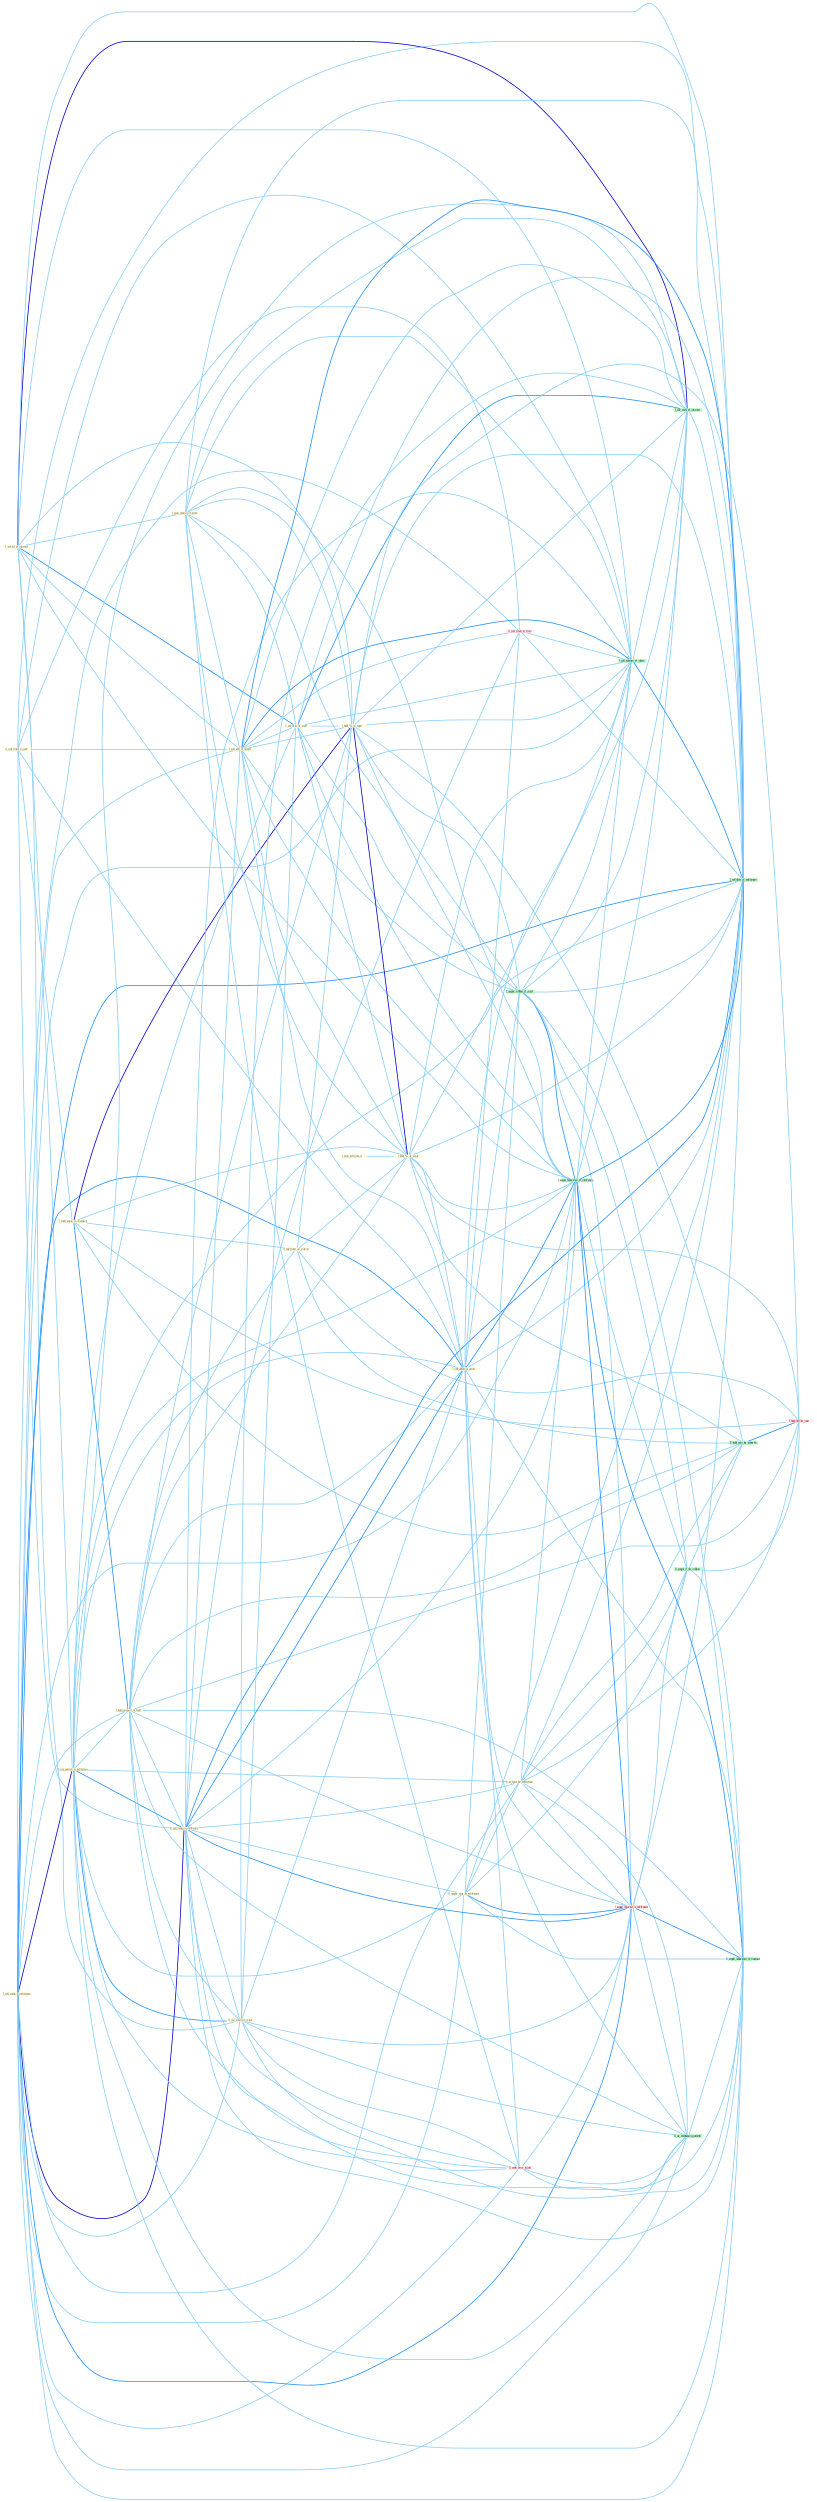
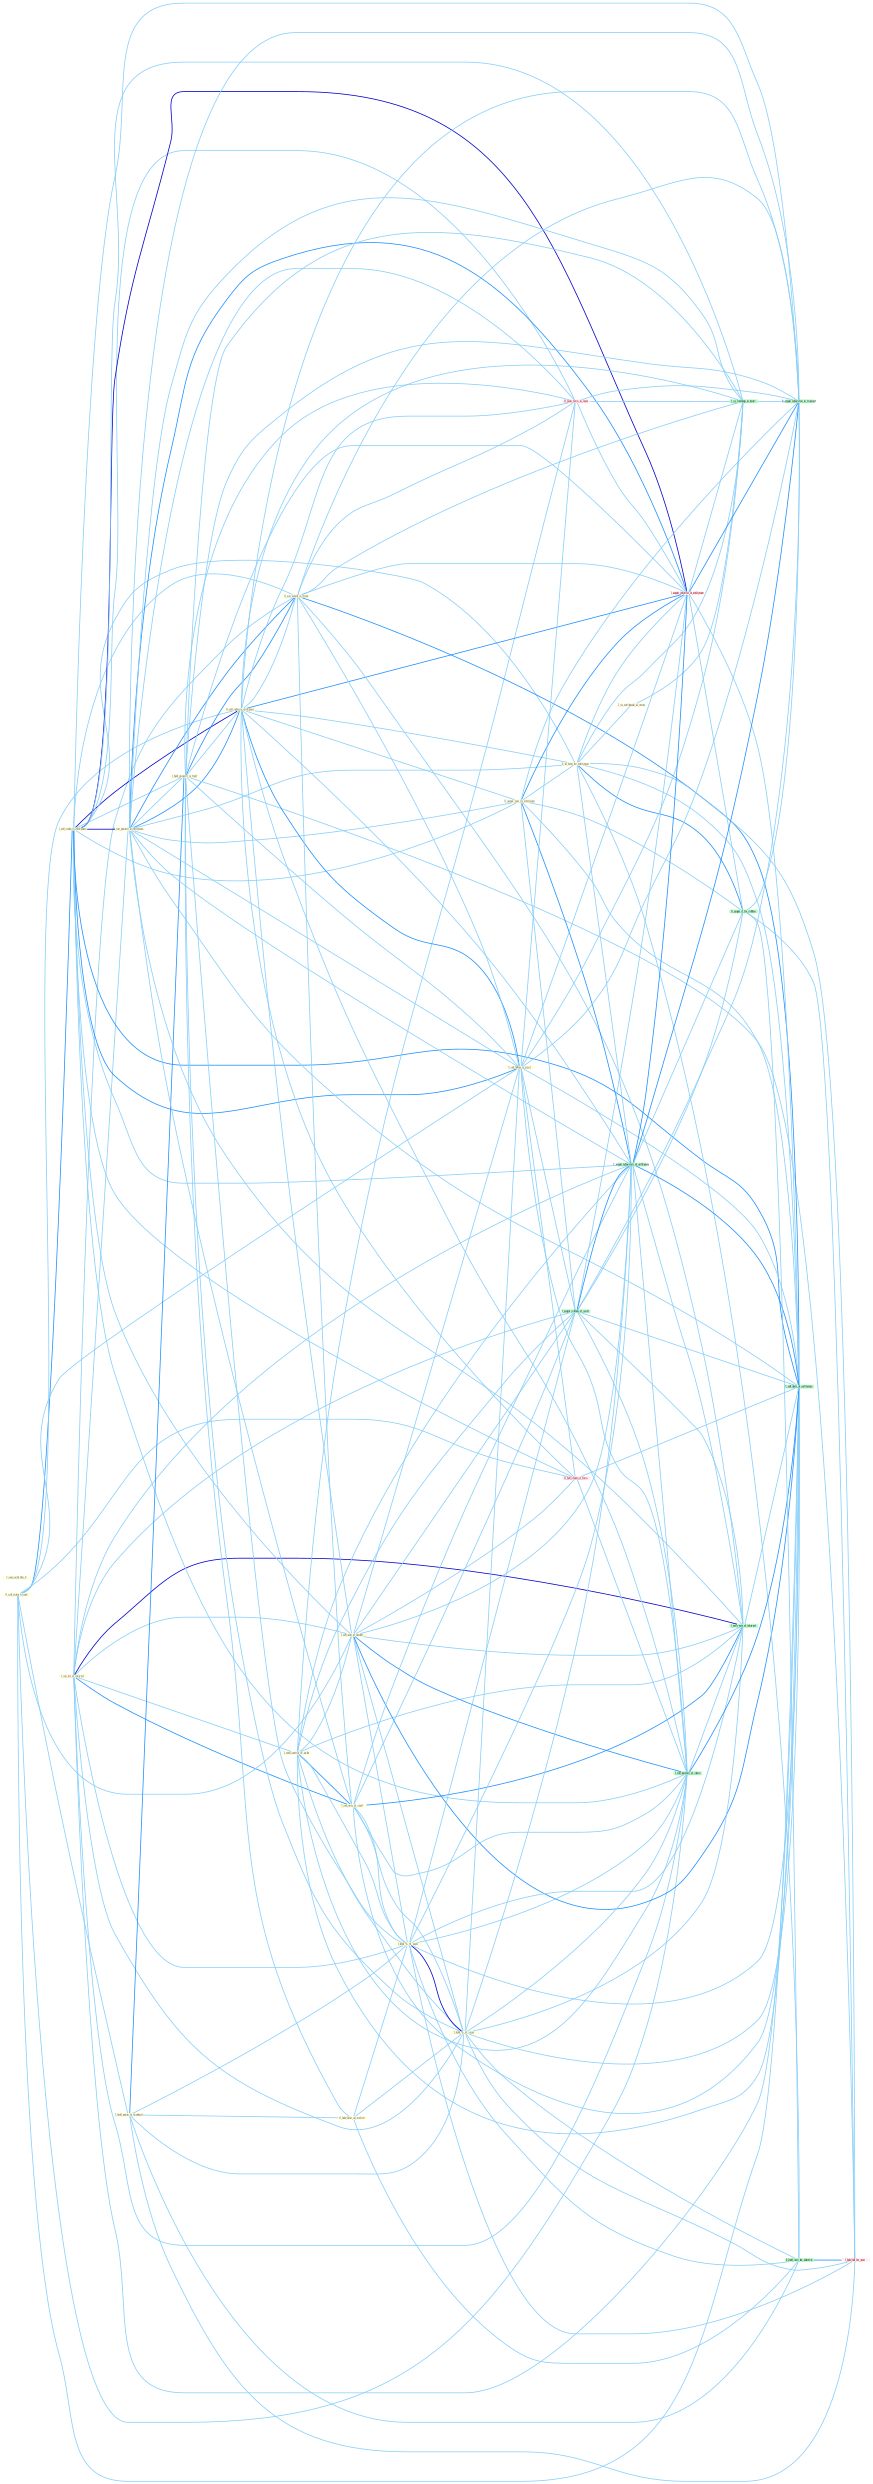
none -> (271, 263)
(263, 608) -> (325, 1779)
none -> (632, 705)
(269, 738) -> none
(187, 961) -> (274, 2037)
(381, 1156) -> (172, 2022)
none -> (59, 1215)
(525, 1277) -> (585, 980)
(490, 1322) -> (755, 858)
(531, 1393) -> none
none -> (272, 1437)
(429, 1593) -> none
(610, 1688) -> (667, 816)
(153, 1877) -> (236, 689)
(688, 2136) -> (744, 401)
(520, 2168) -> (576, 401)
(314, 2385) -> (207, 92)
